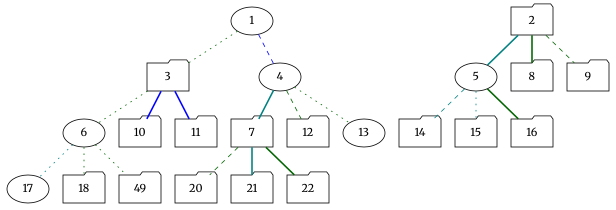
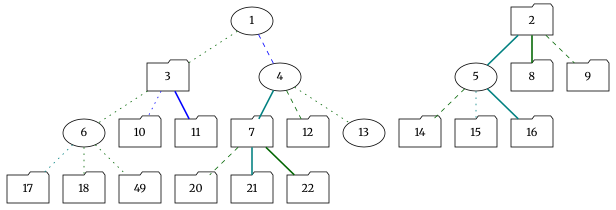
(449, 104) -> (449, 104)
(503, 104) -> (503, 104)
(154, 105) -> (154, 105)
(28, 189) -> (28, 189)
